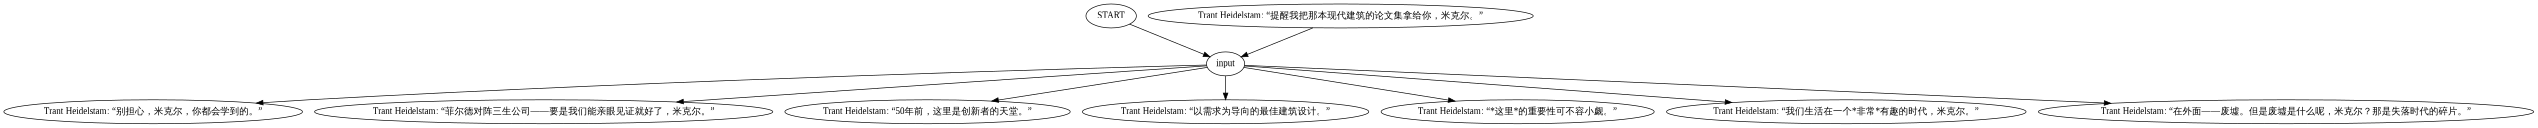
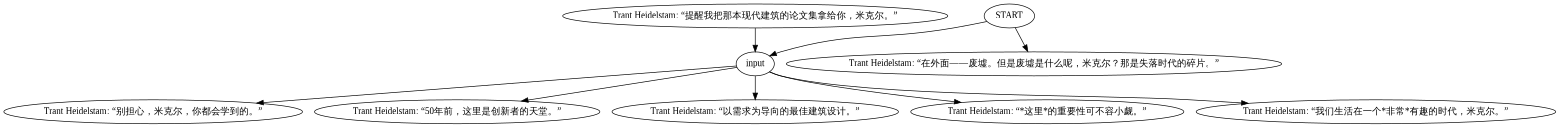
(1674, 84) -> (1020, 37)
(544, 112) -> none
